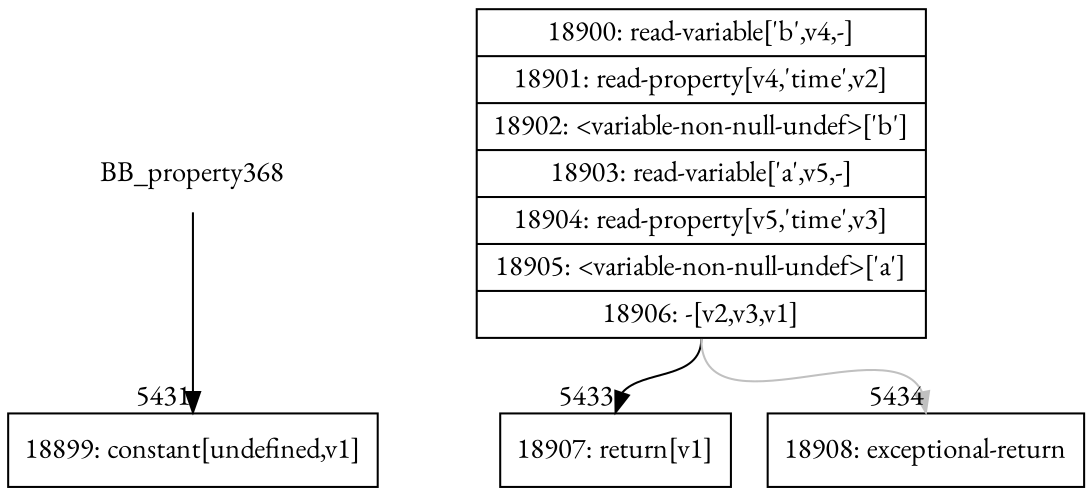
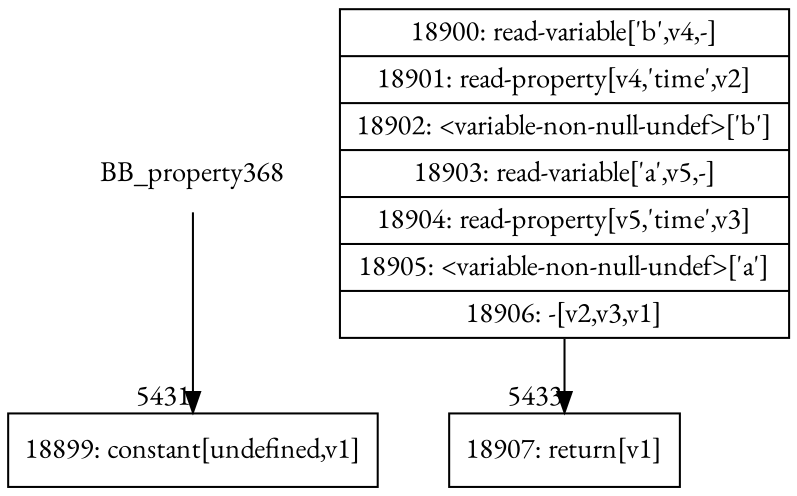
(926, 450) -> none
